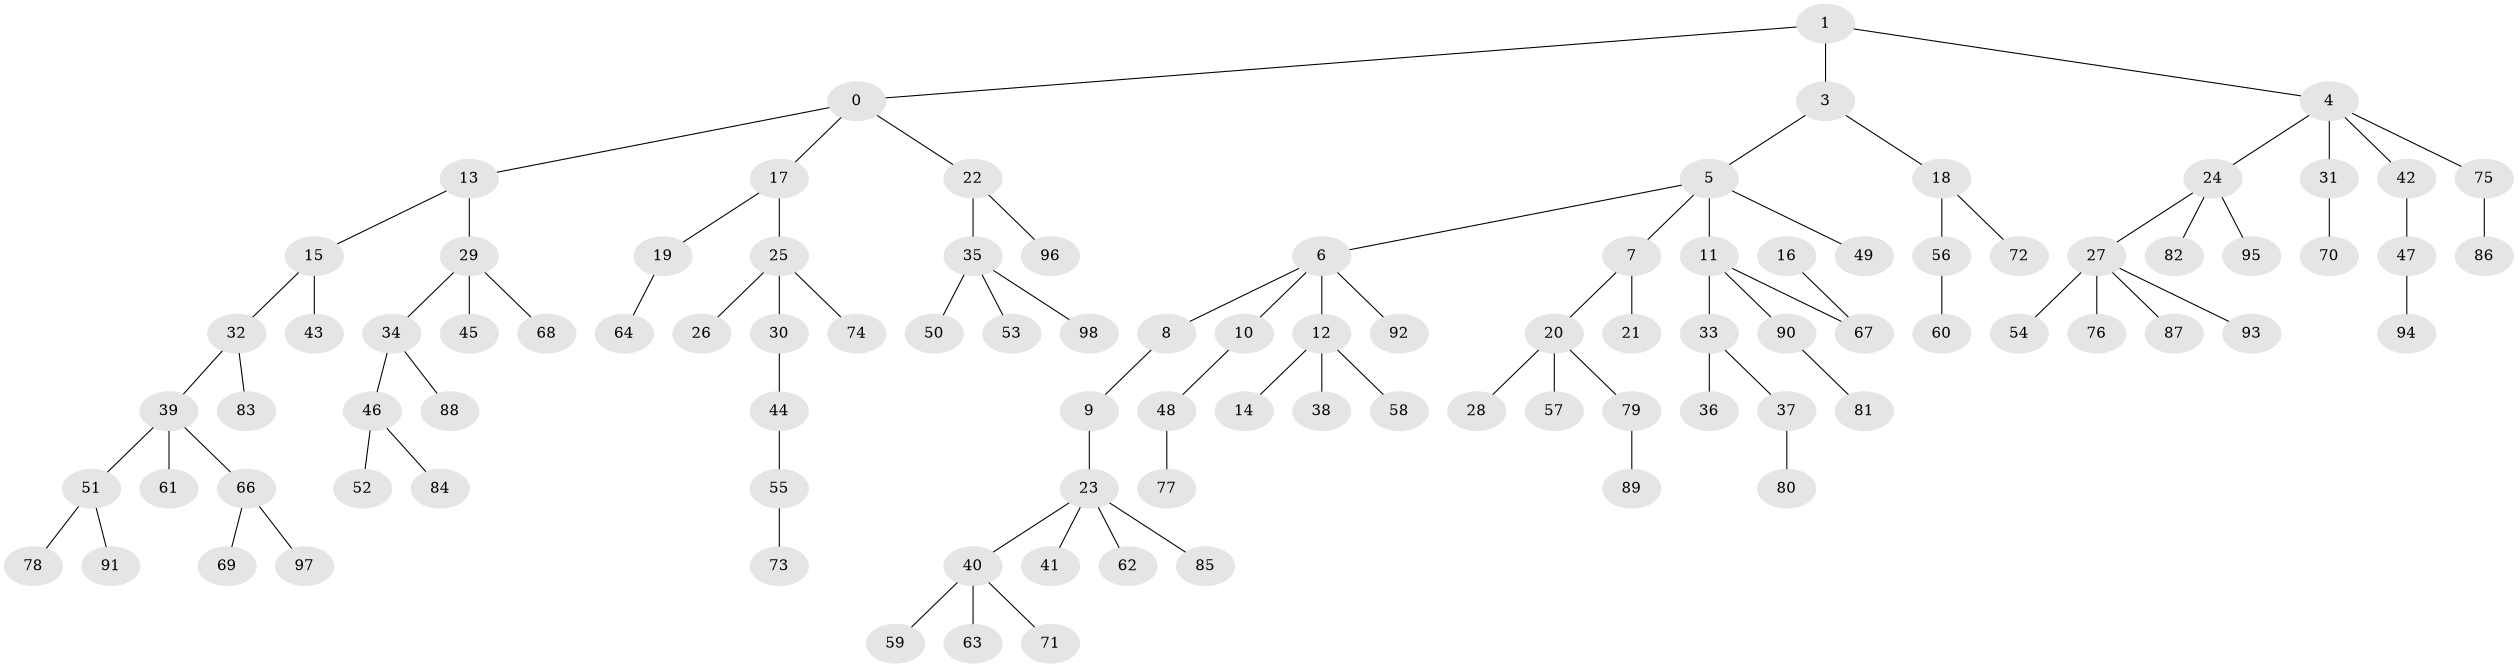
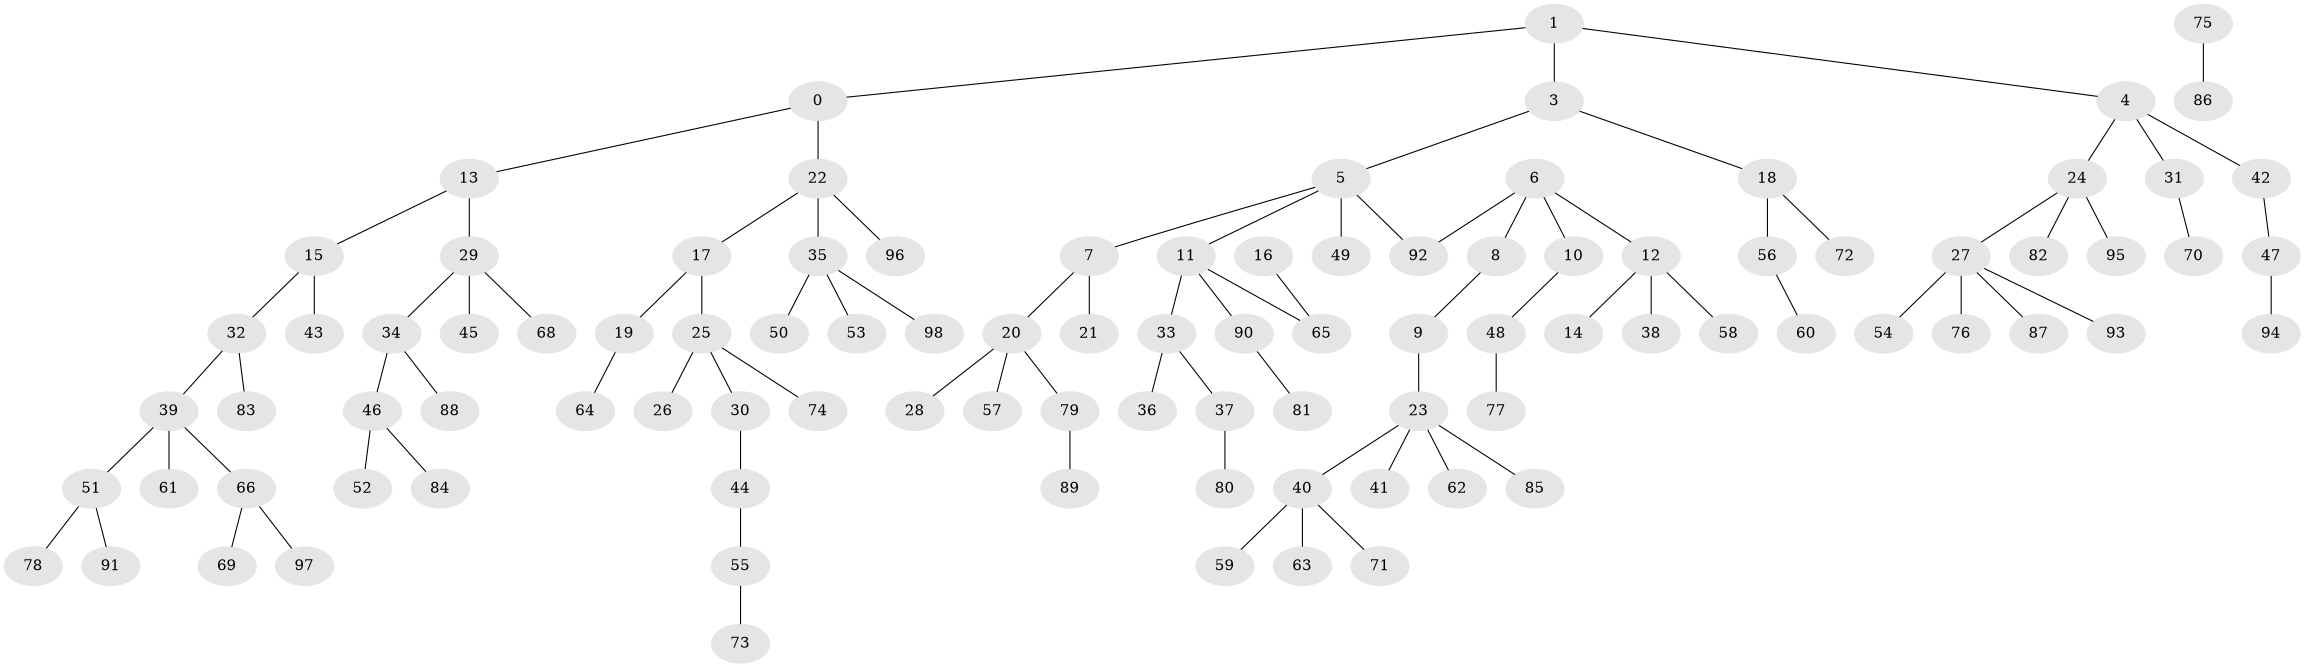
(818, 140) -> (760, 218)
(2407, 140) -> none
(1516, 217) -> (1380, 217)
(1864, 334) -> (1322, 334)
